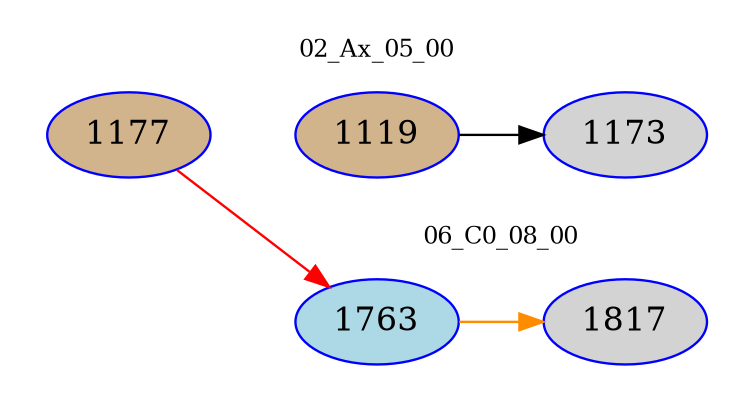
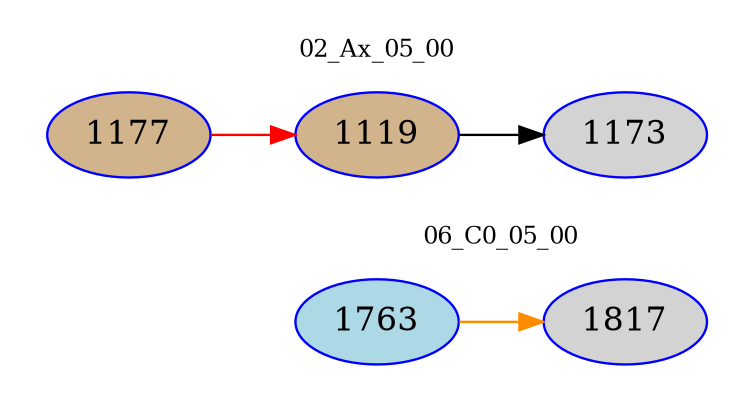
(243, 221) -> (241, 135)
(501, 238) -> (501, 238)
